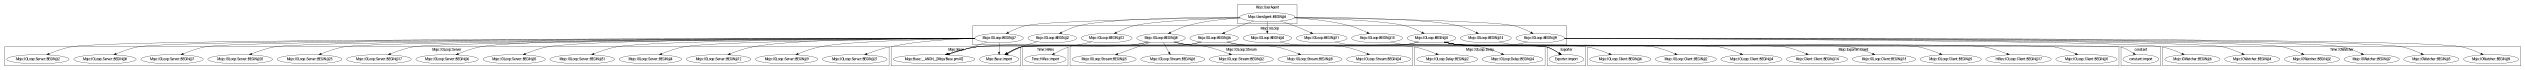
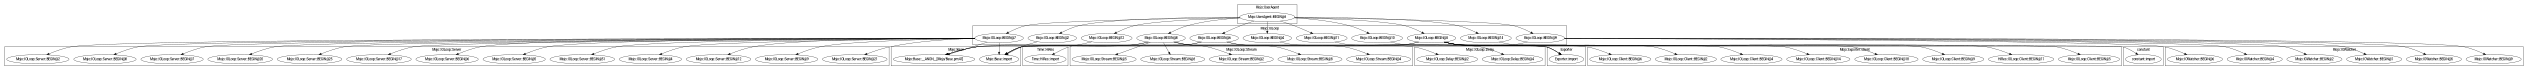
(2342, 50) -> (2344, 50)
(1817, 59) -> (1818, 59)
